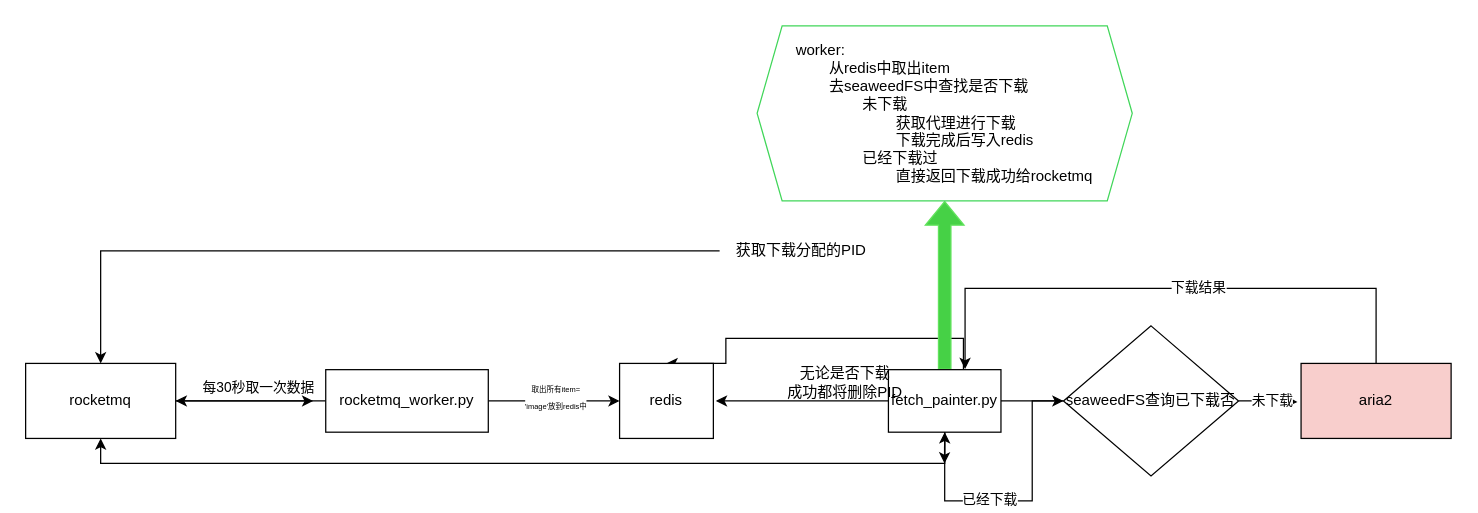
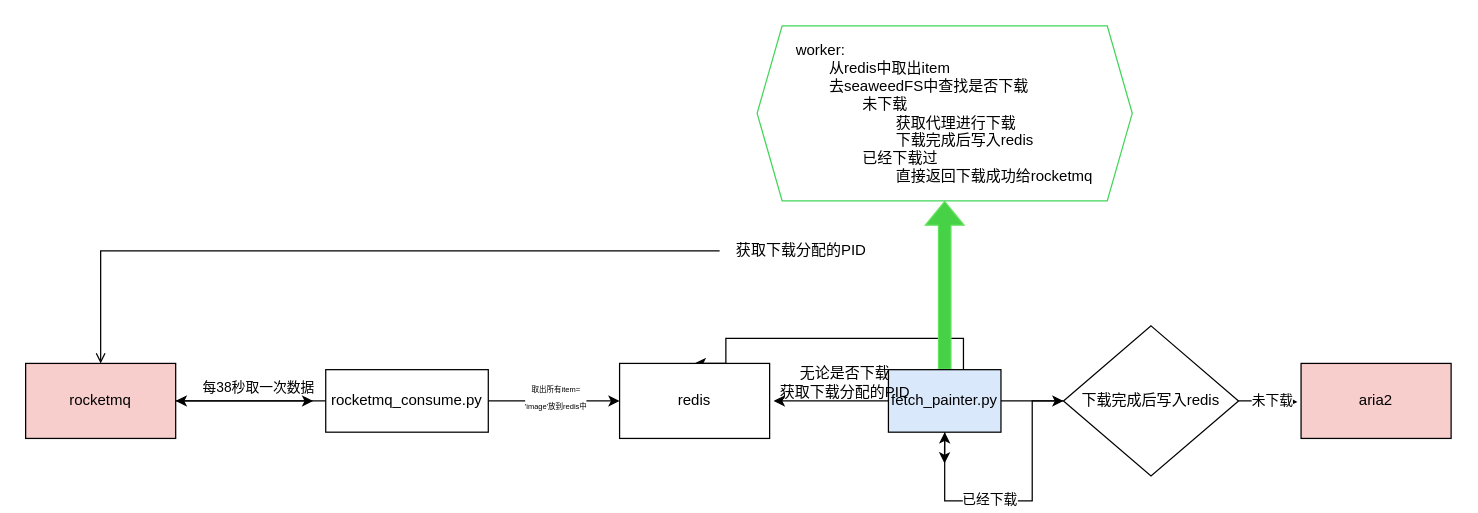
(1172, 288) -> none
(101, 353) -> (101, 355)
(845, 382) -> (845, 382)
(264, 387) -> (264, 387)
(101, 401) -> (101, 401)
(407, 401) -> (407, 401)
(666, 401) -> (694, 401)
(944, 401) -> (944, 401)
(1151, 401) -> (1151, 401)
(513, 463) -> none
